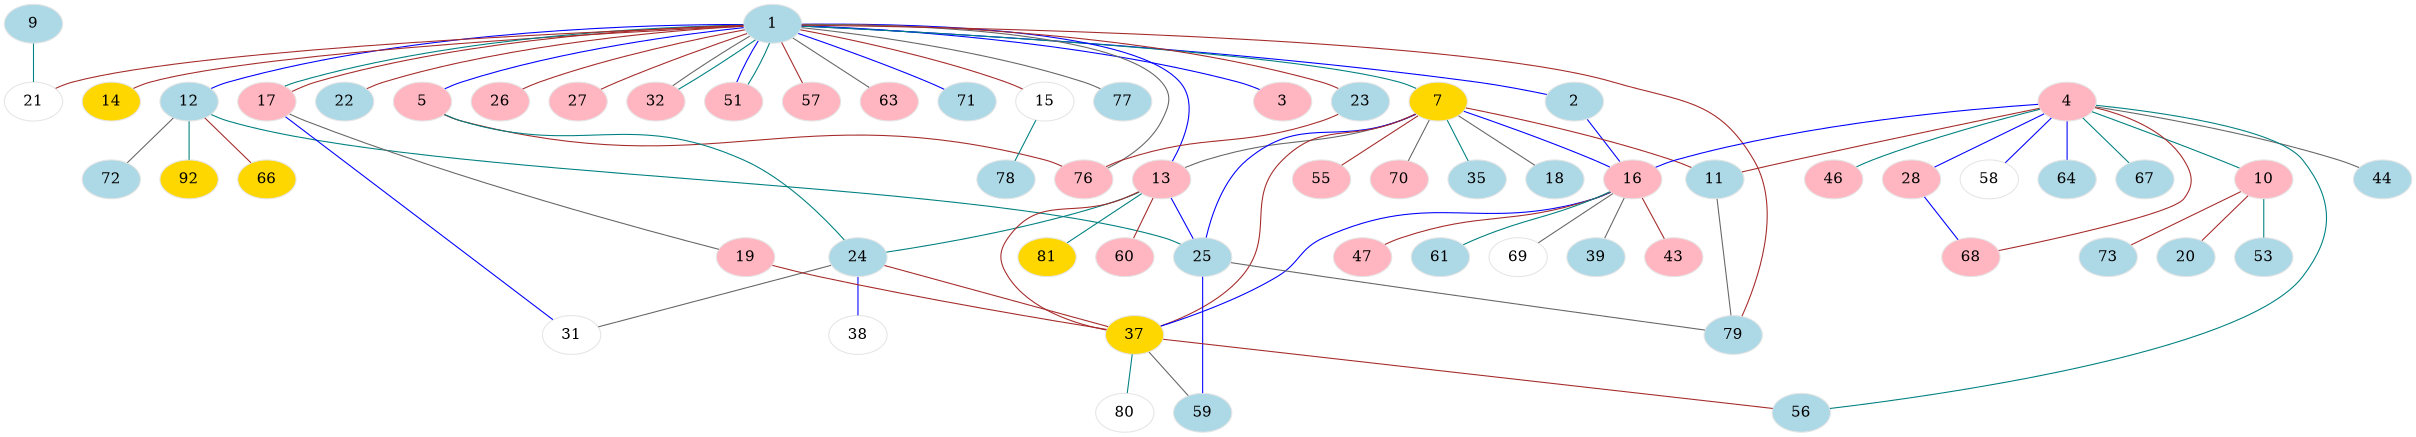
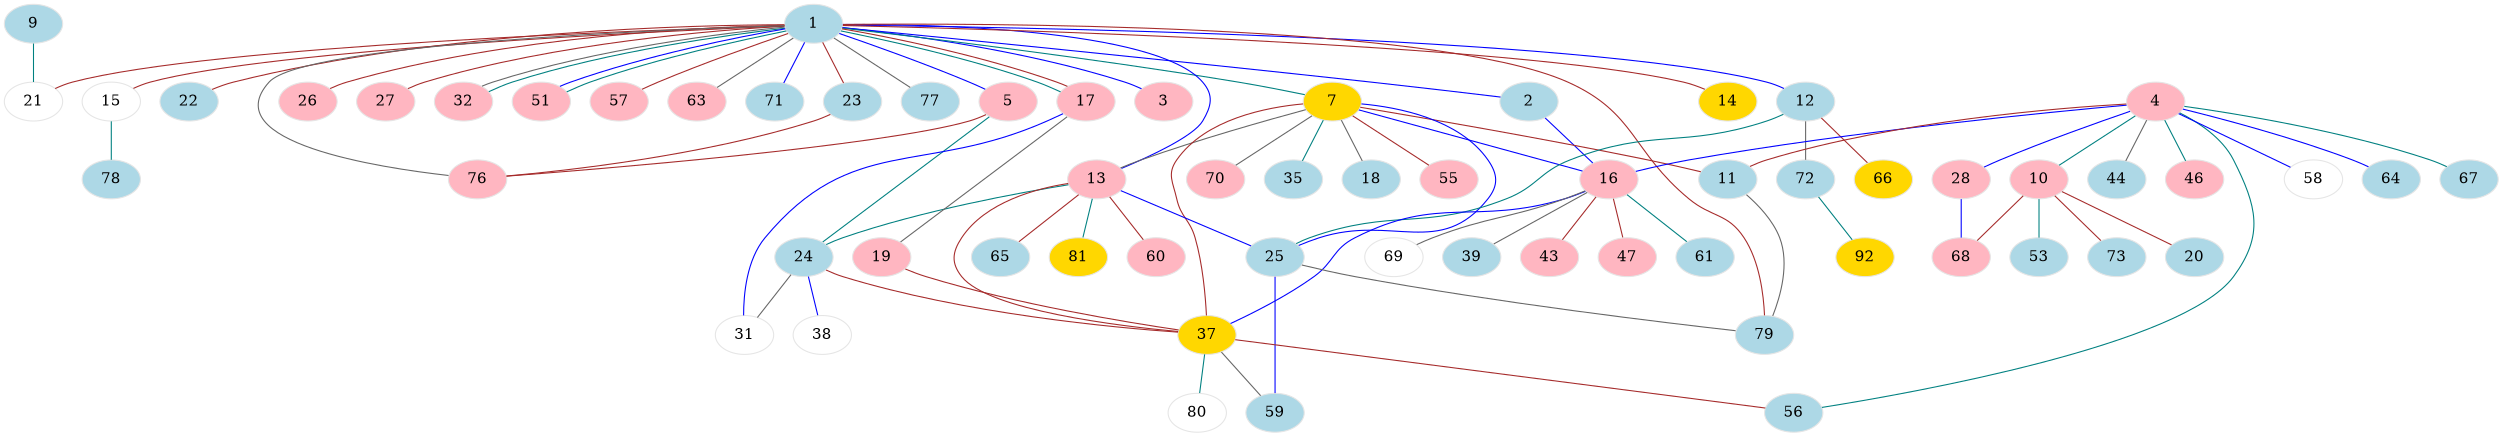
(189, 141) -> (1835, 218)
(2164, 209) -> (2000, 218)
none -> (1001, 257)
